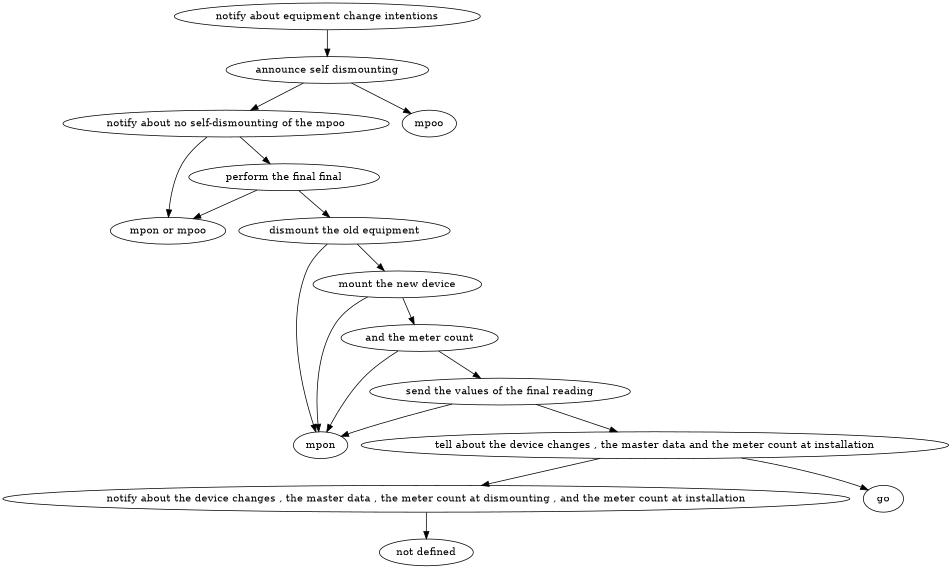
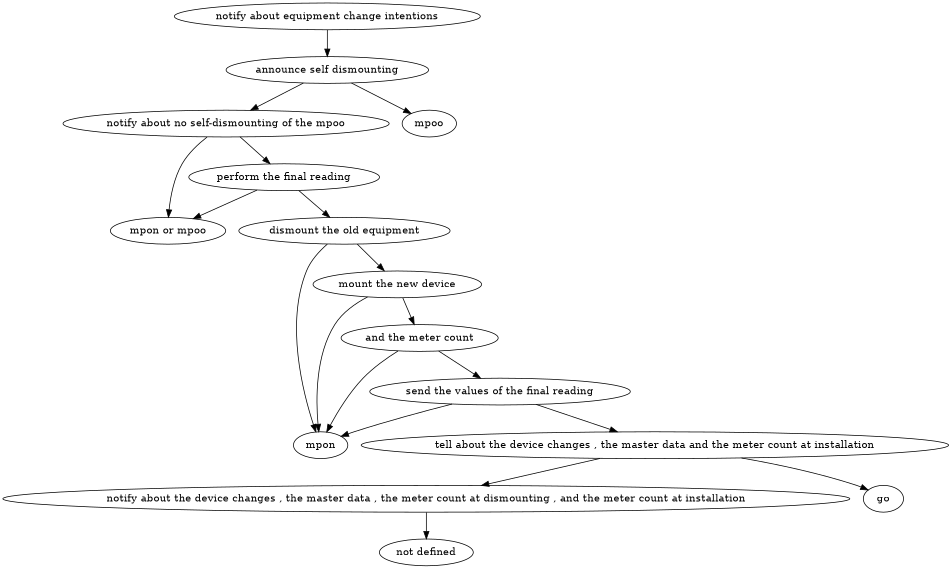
(284, 177) -> (284, 177)
